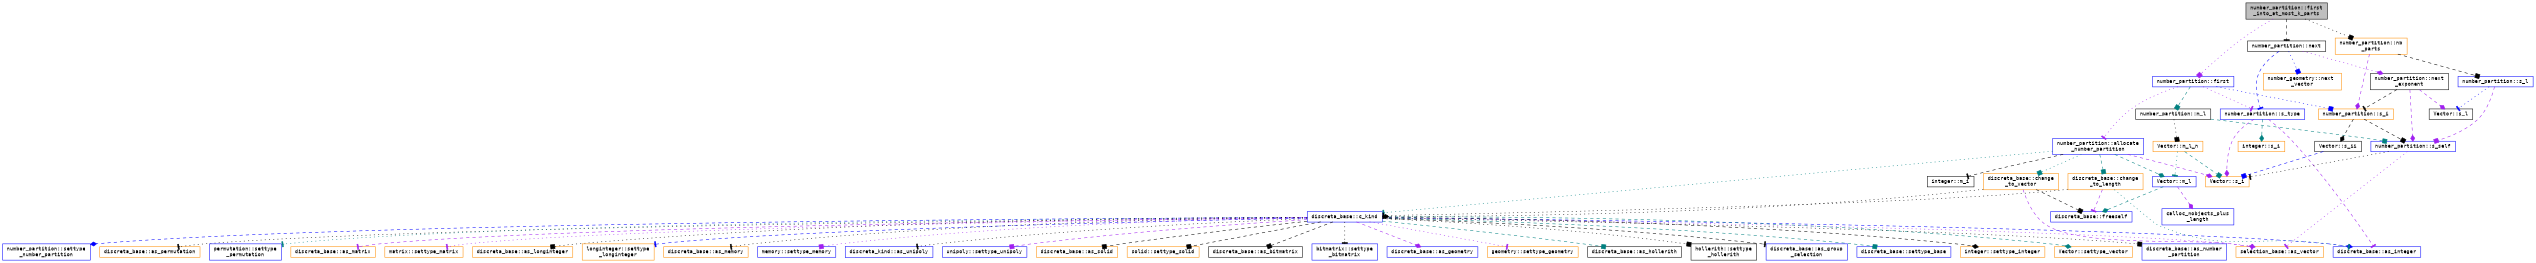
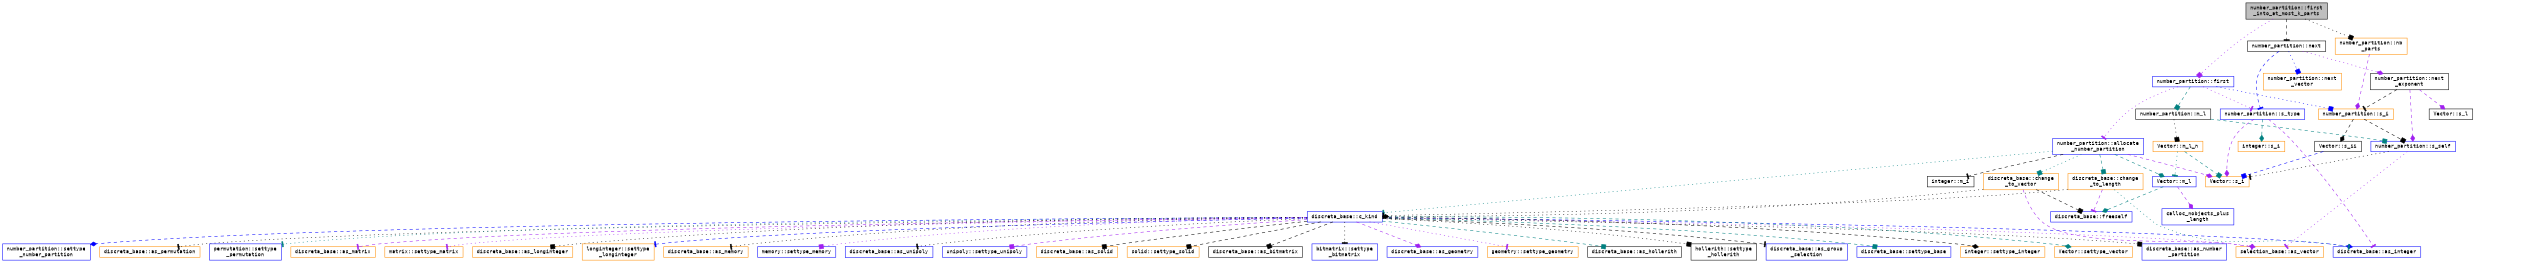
(2302, 82) -> (2302, 82)
(2496, 82) -> none
(889, 252) -> (889, 252)
